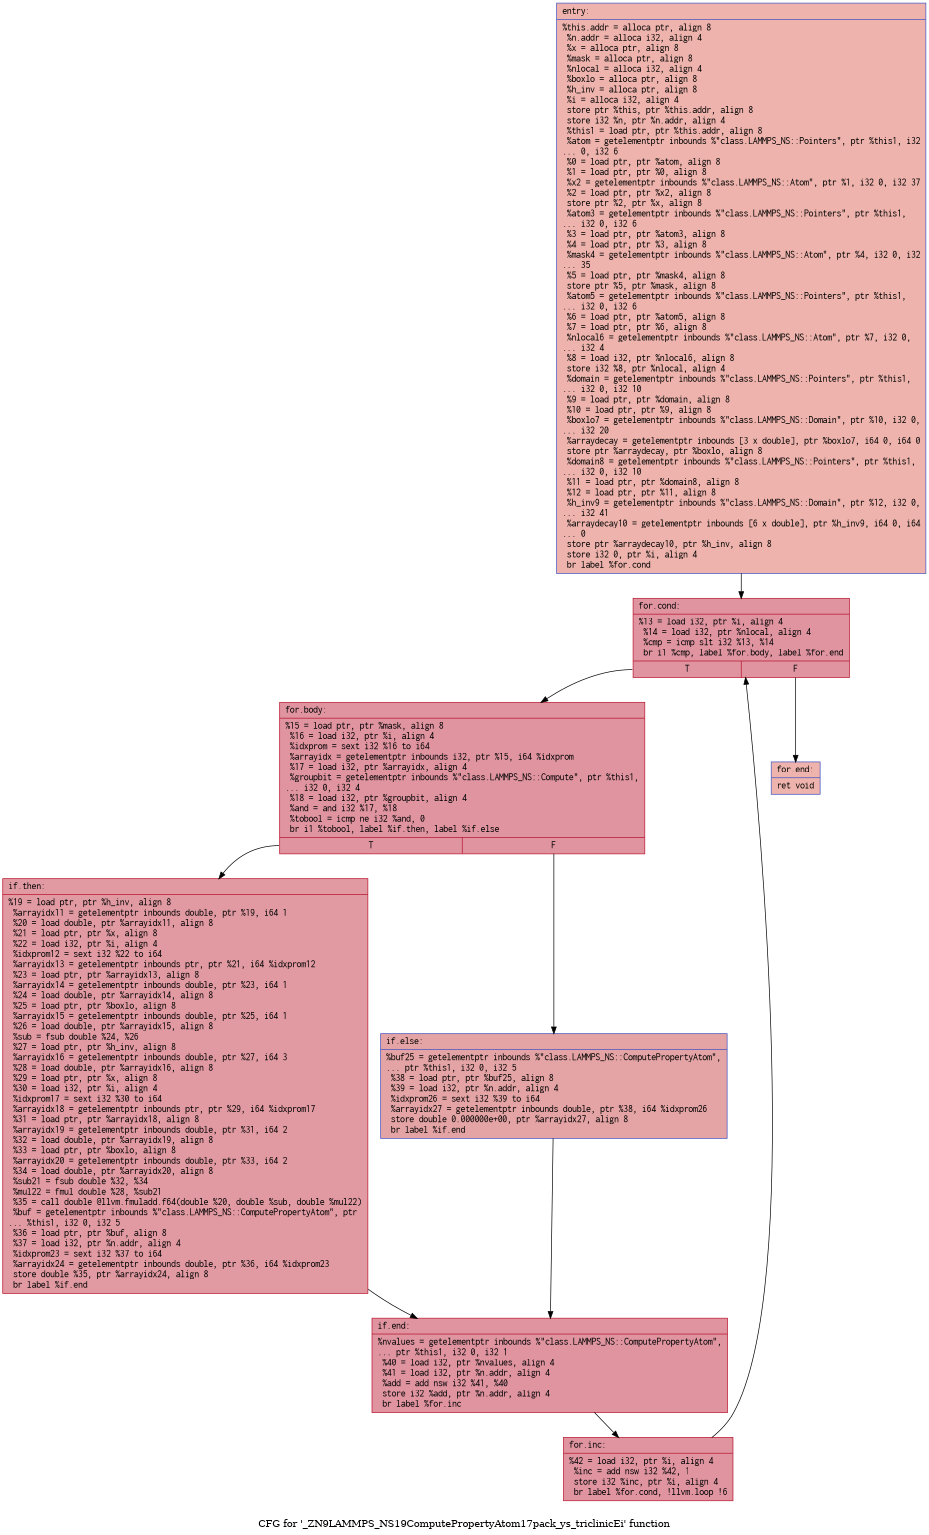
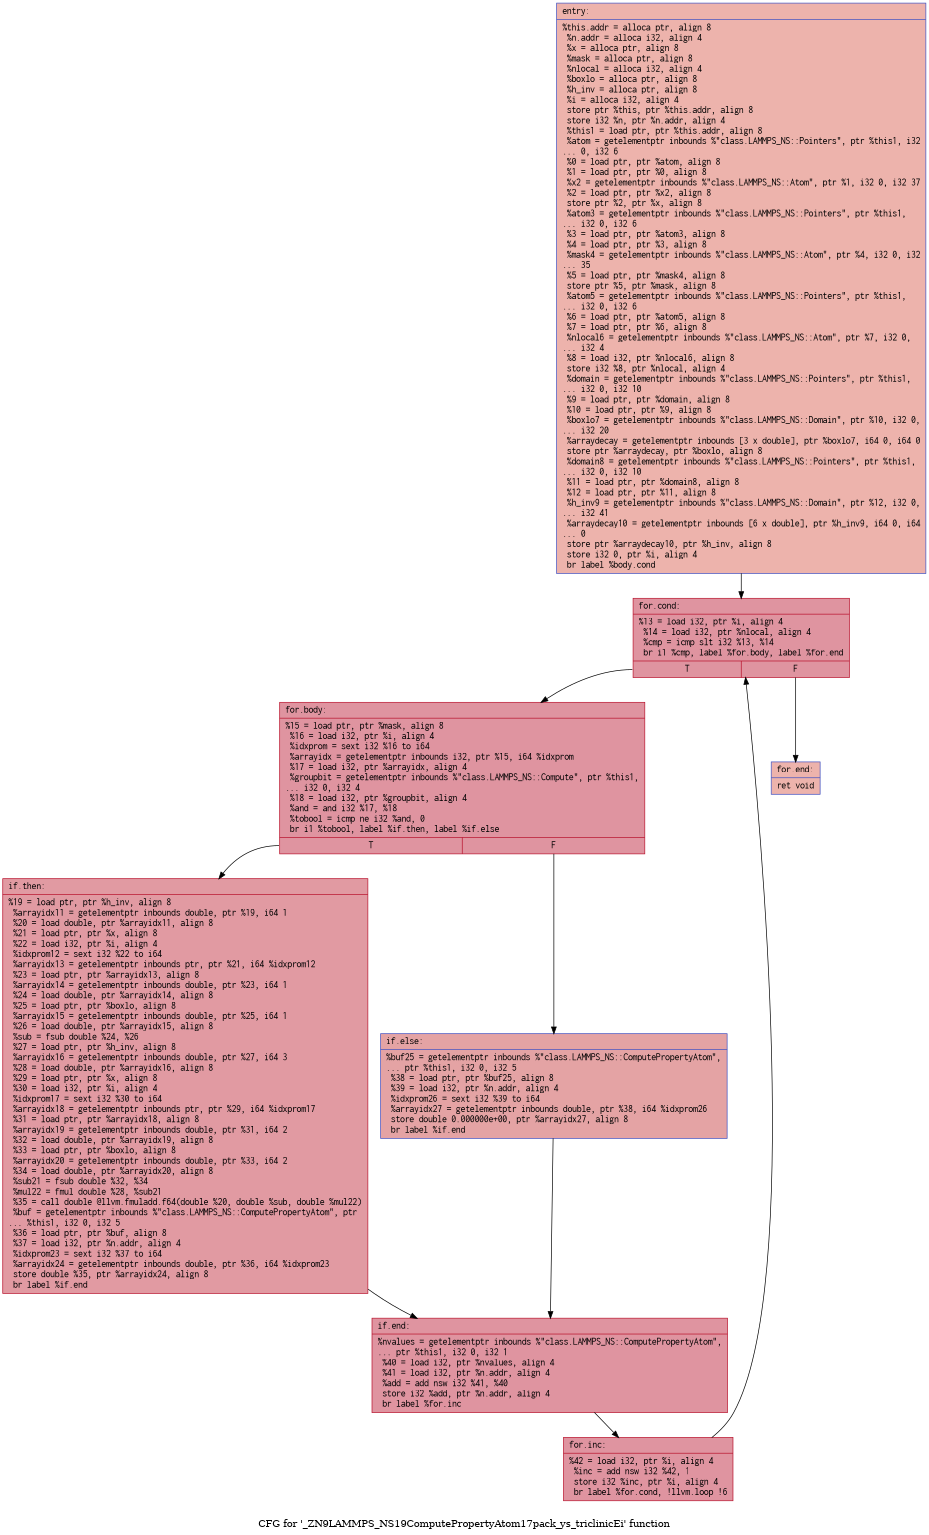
(607, 565) -> (609, 565)
